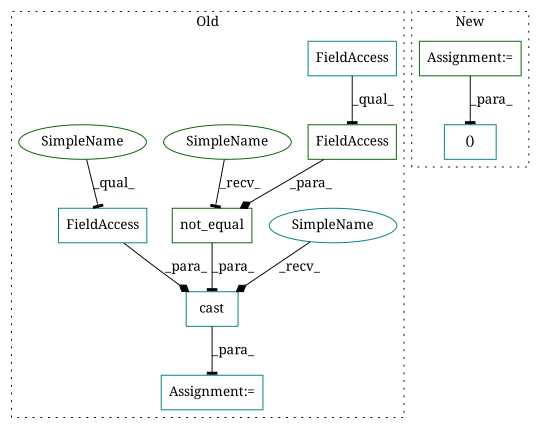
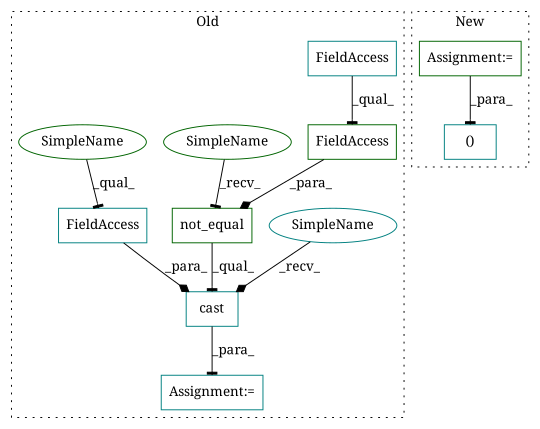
(234, 267) -> (234, 267)
